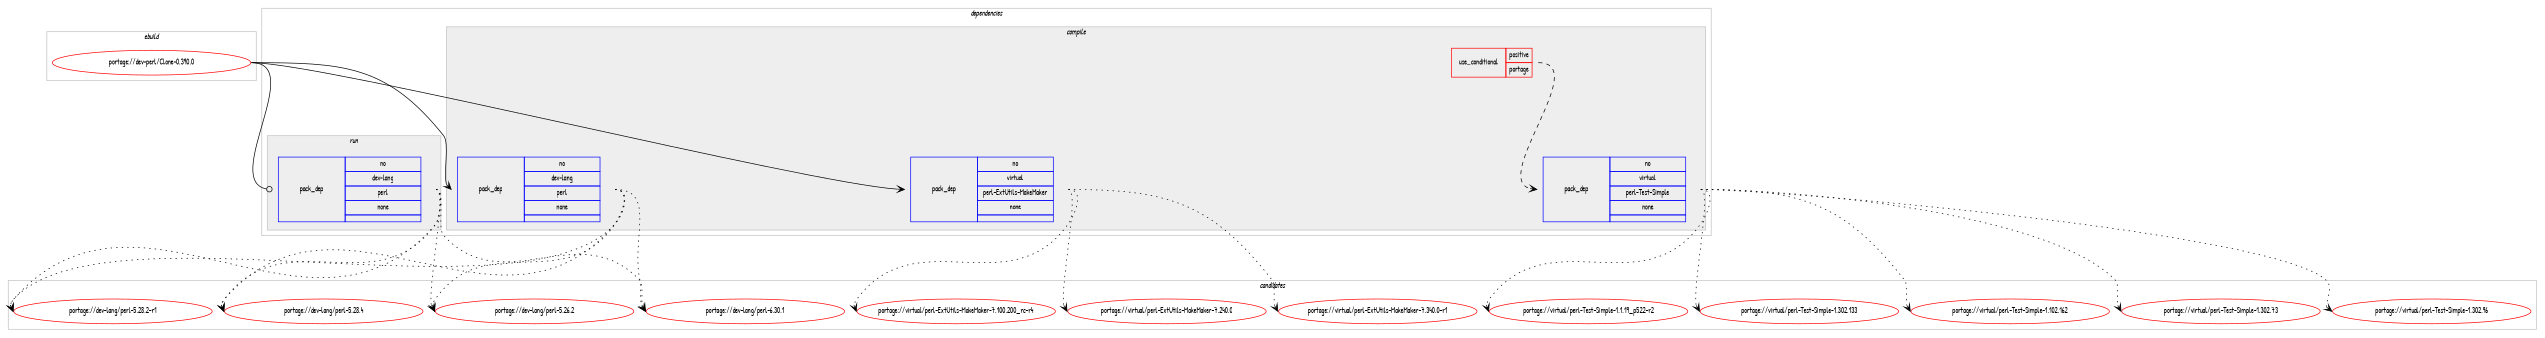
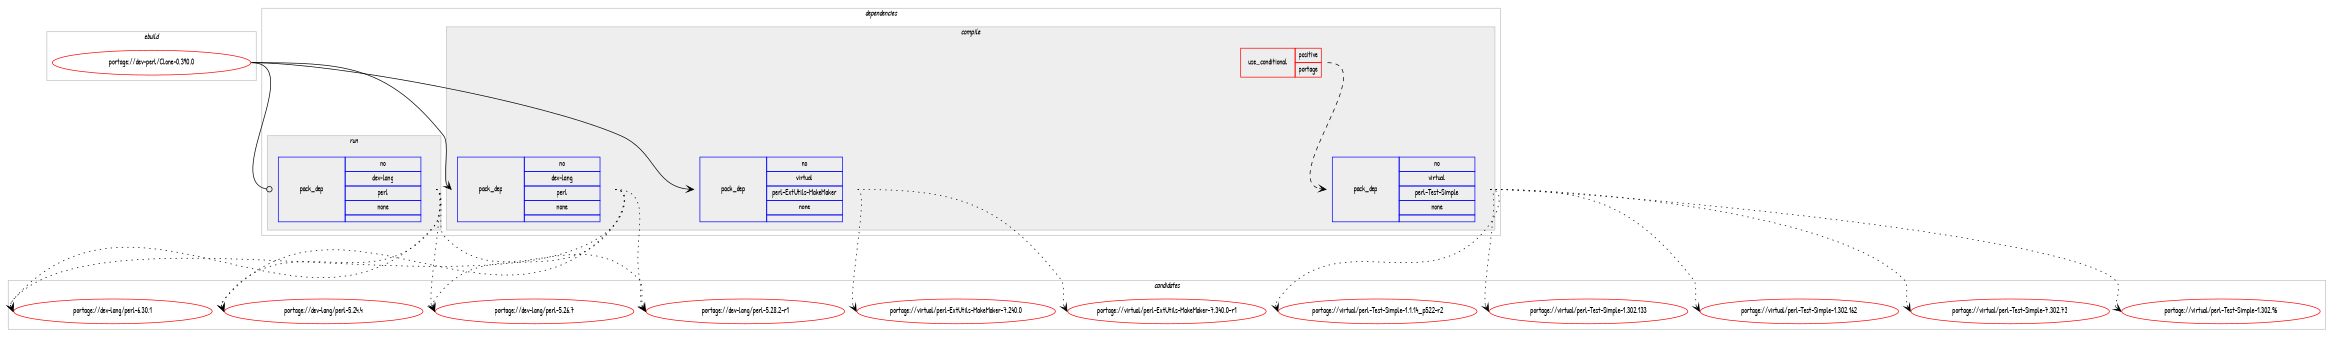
(324, 311) -> (324, 311)
(535, 311) -> (535, 311)
(956, 311) -> none
(1589, 311) -> (1378, 311)
(2010, 311) -> (1799, 311)
(2221, 311) -> (2010, 311)
